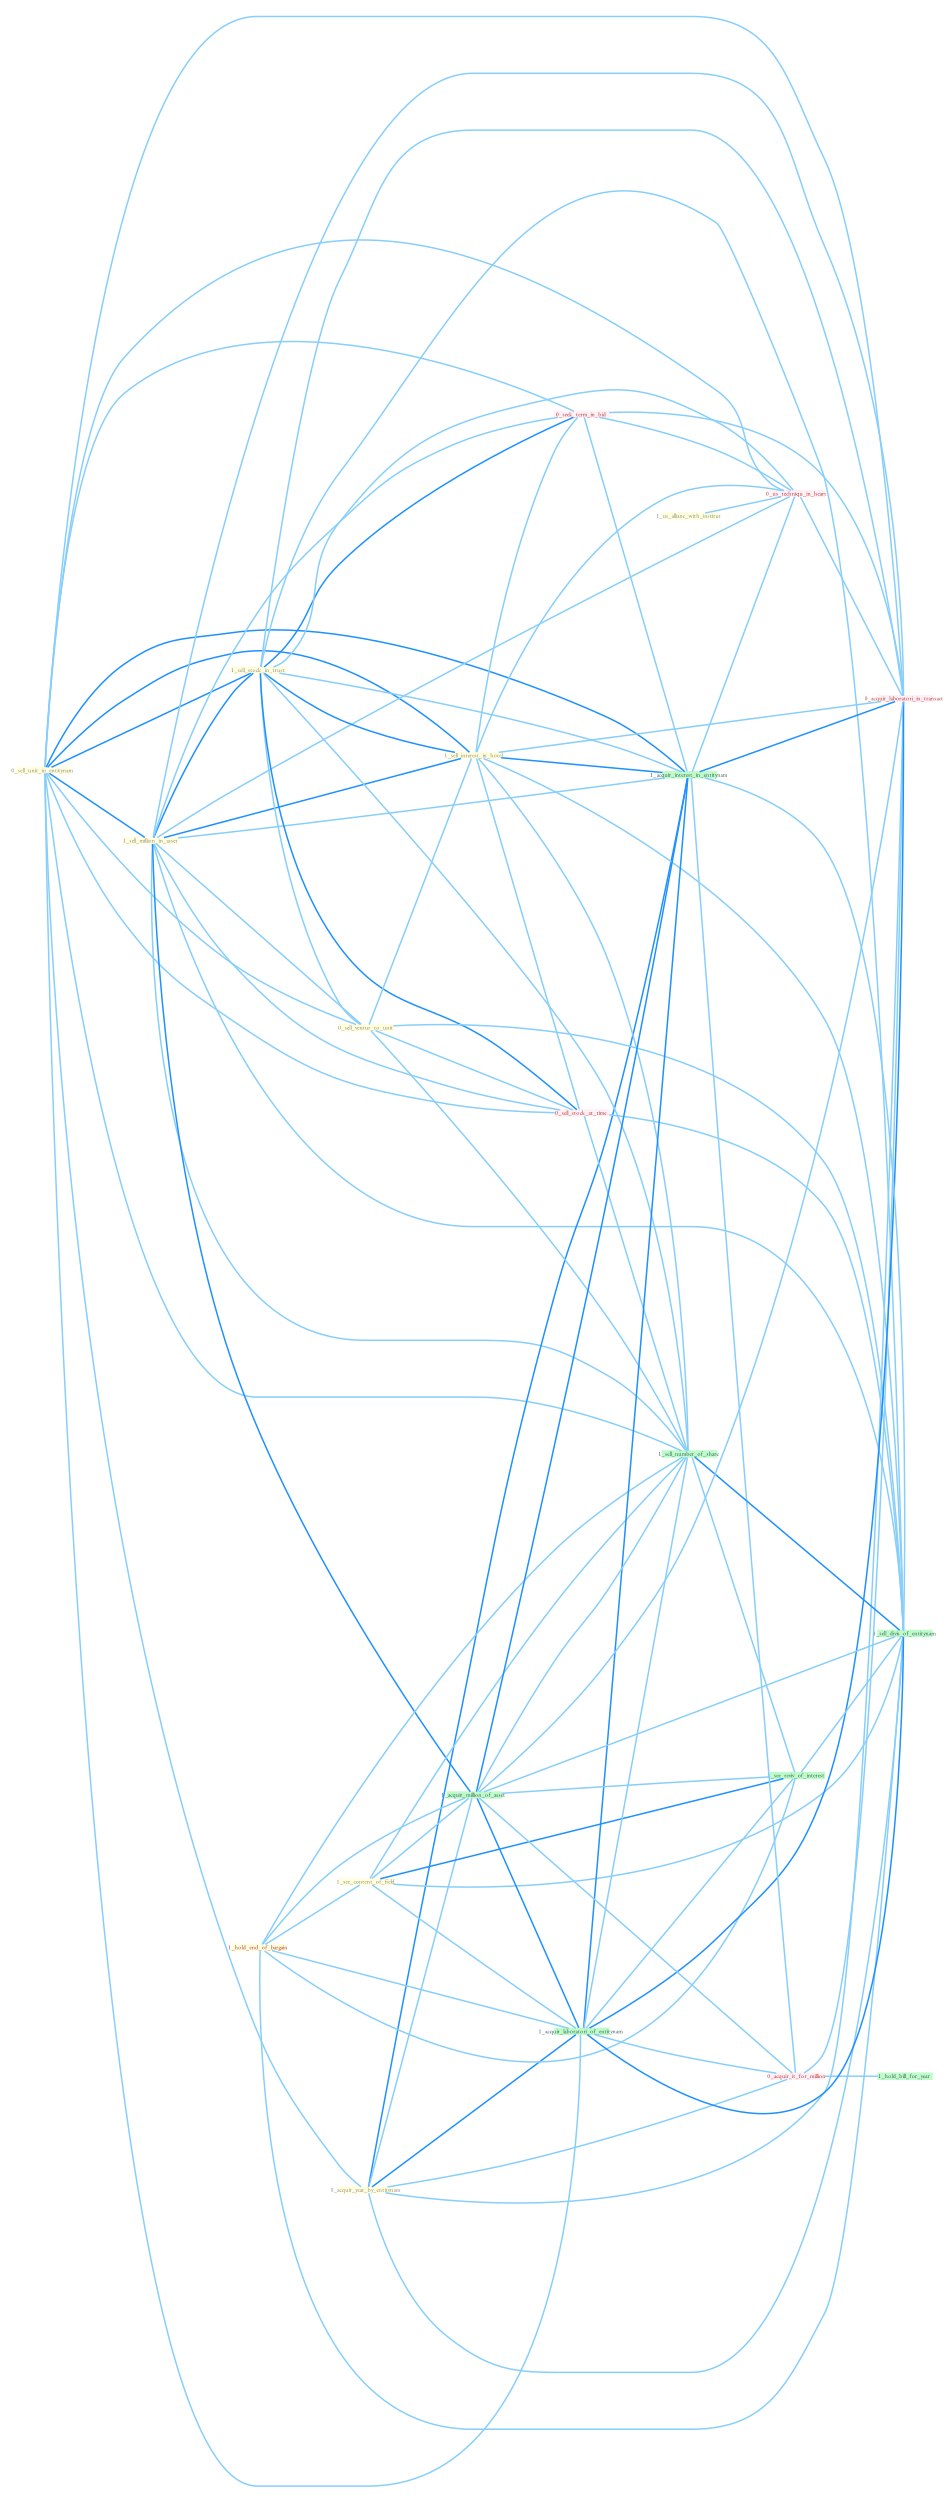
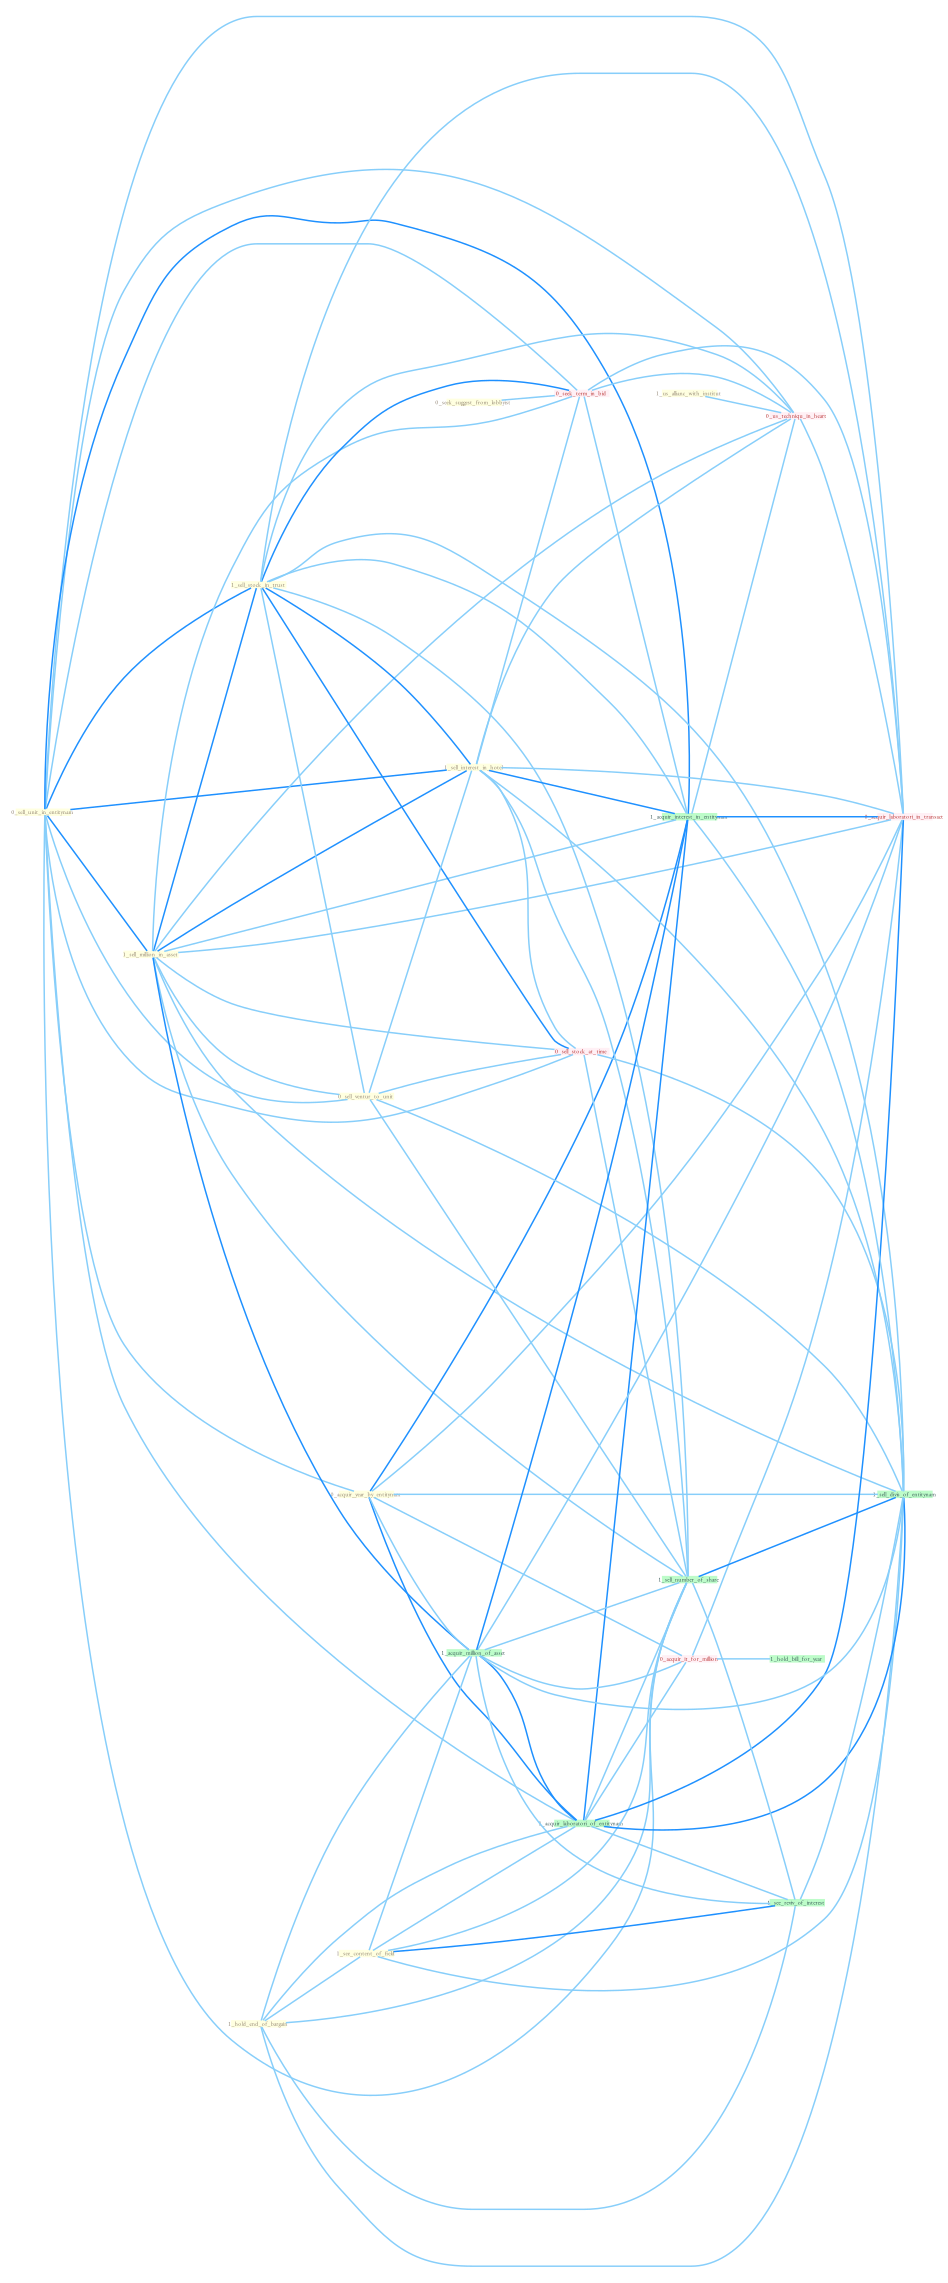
none -> (474, 402)
(743, 1458) -> none
(259, 1948) -> (259, 2024)
